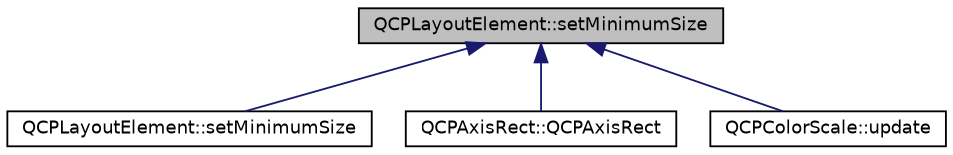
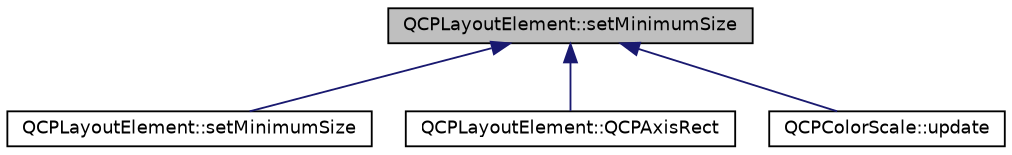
(541, 129) -> (570, 129)
